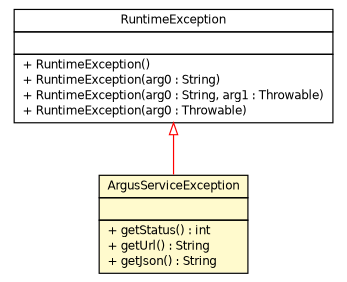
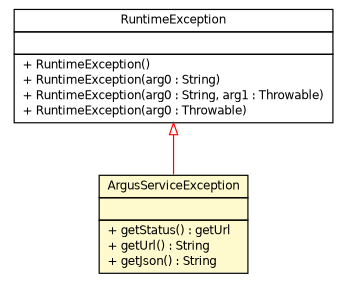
(159, 231) -> (169, 231)
